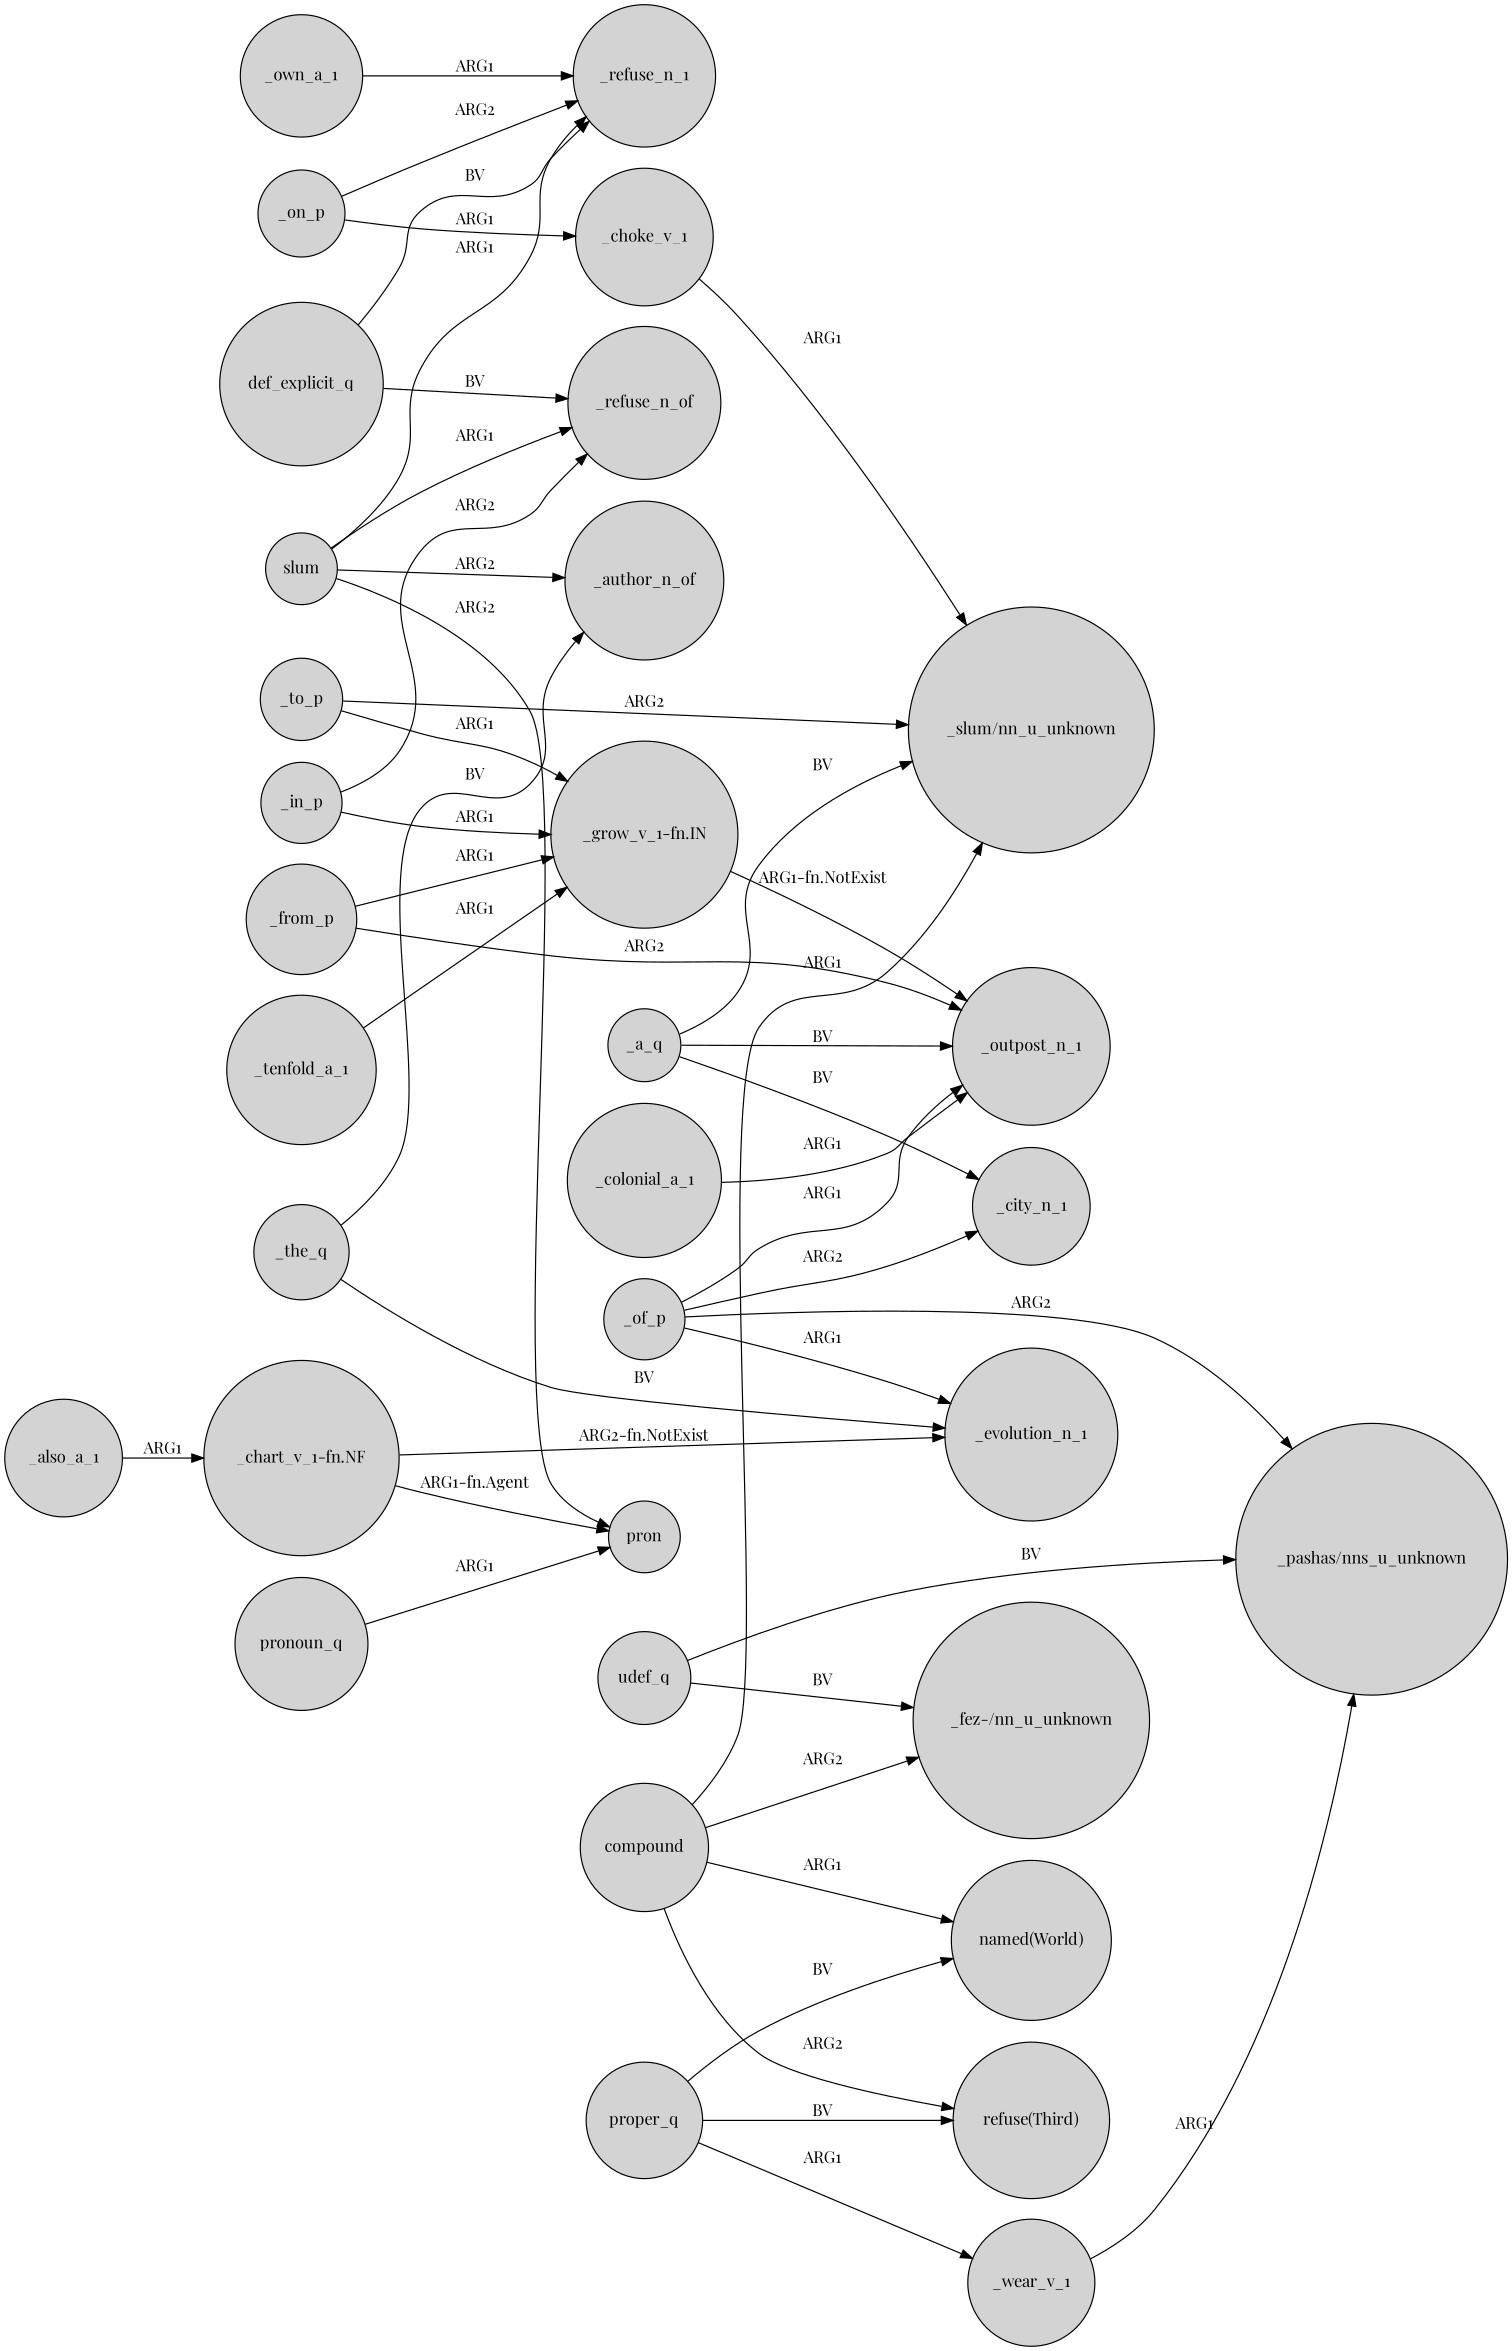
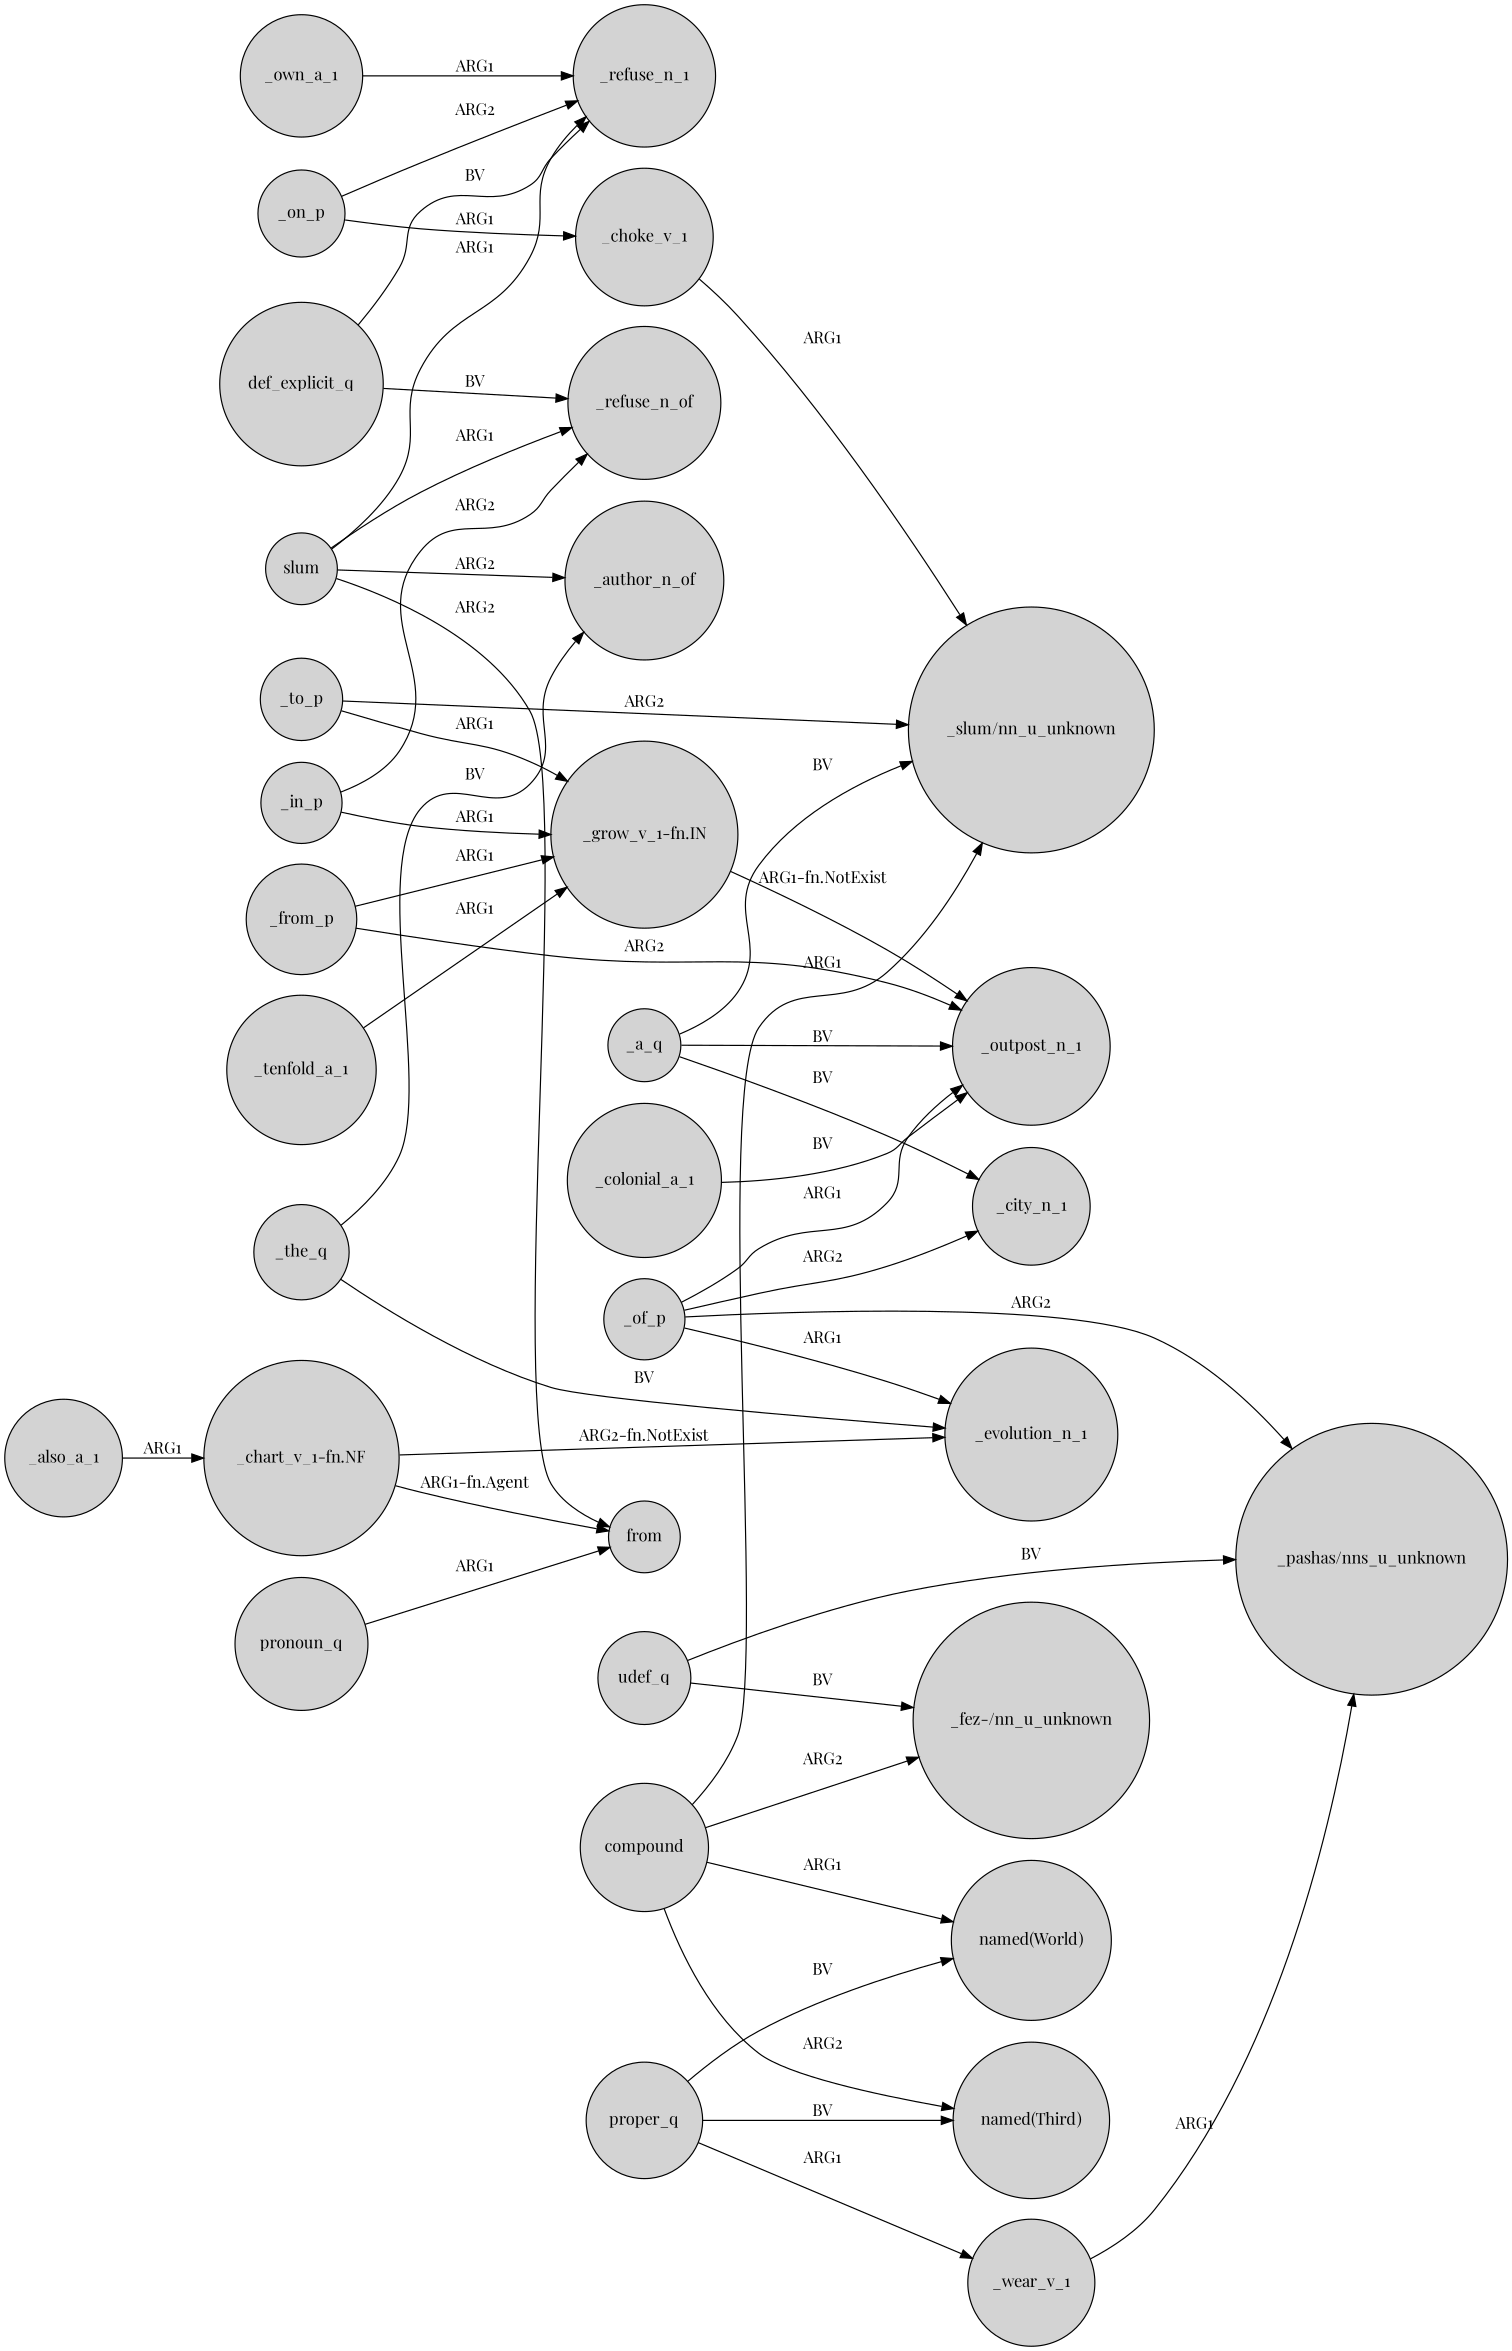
(823, 1145) -> (823, 1145)
(644, 1537) -> (644, 1537)
(1031, 2120) -> (1031, 2120)
